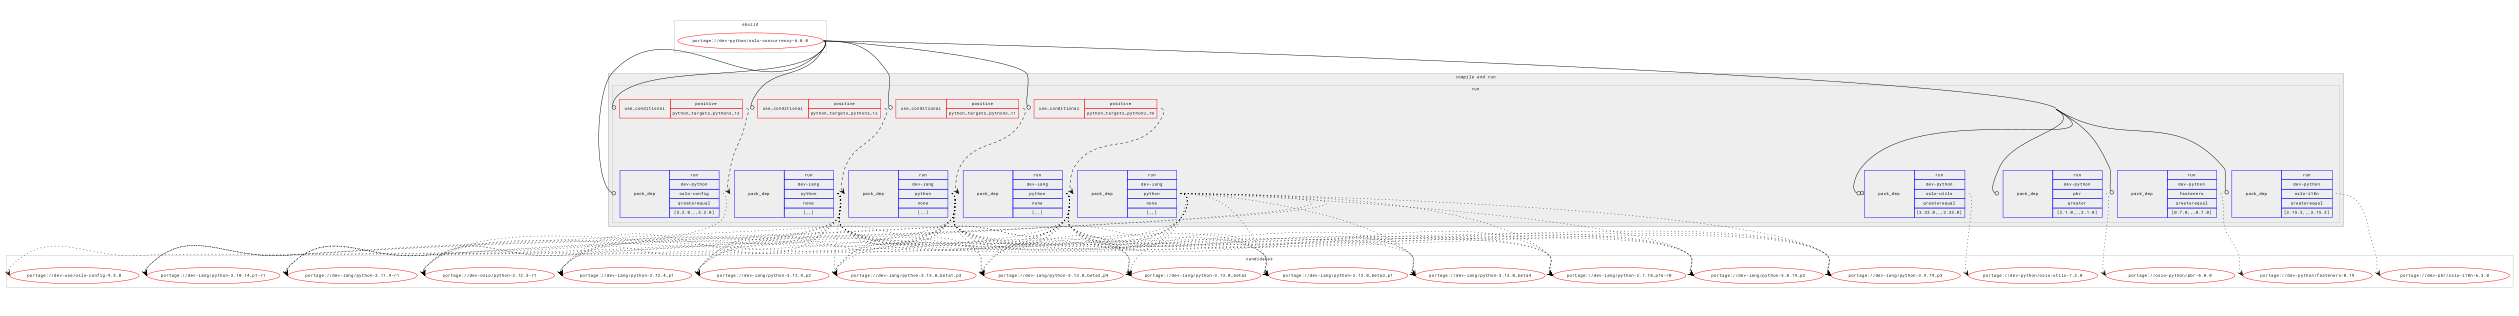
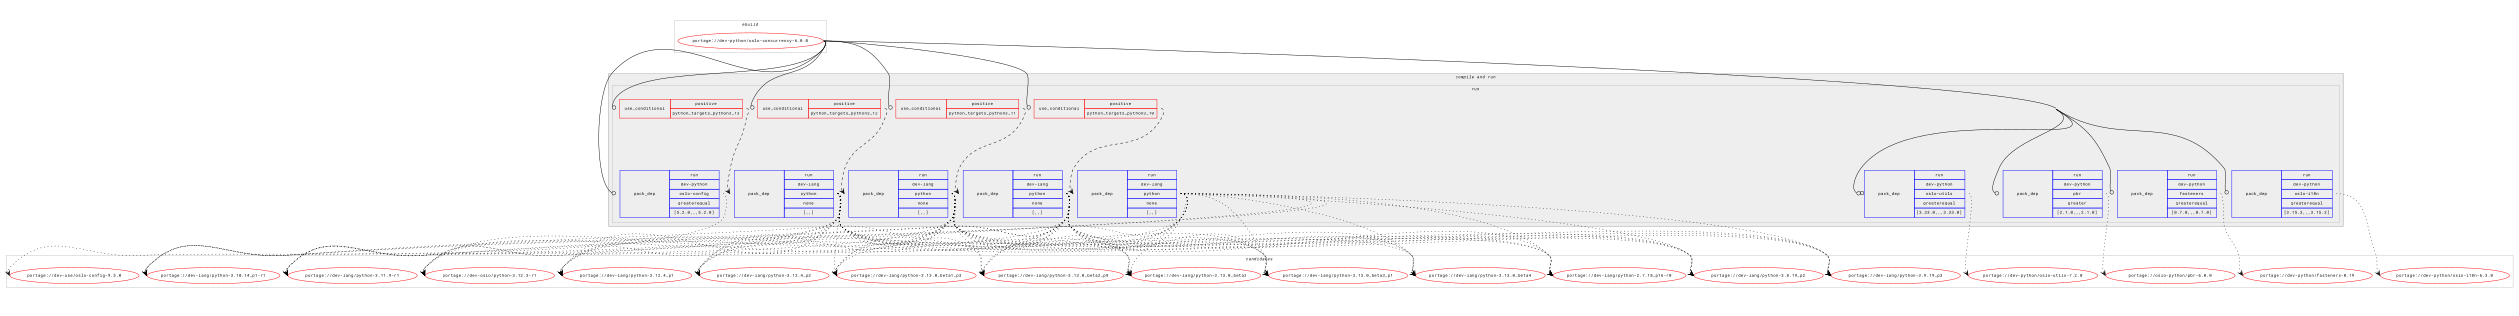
(2445, 276) -> (2445, 276)
